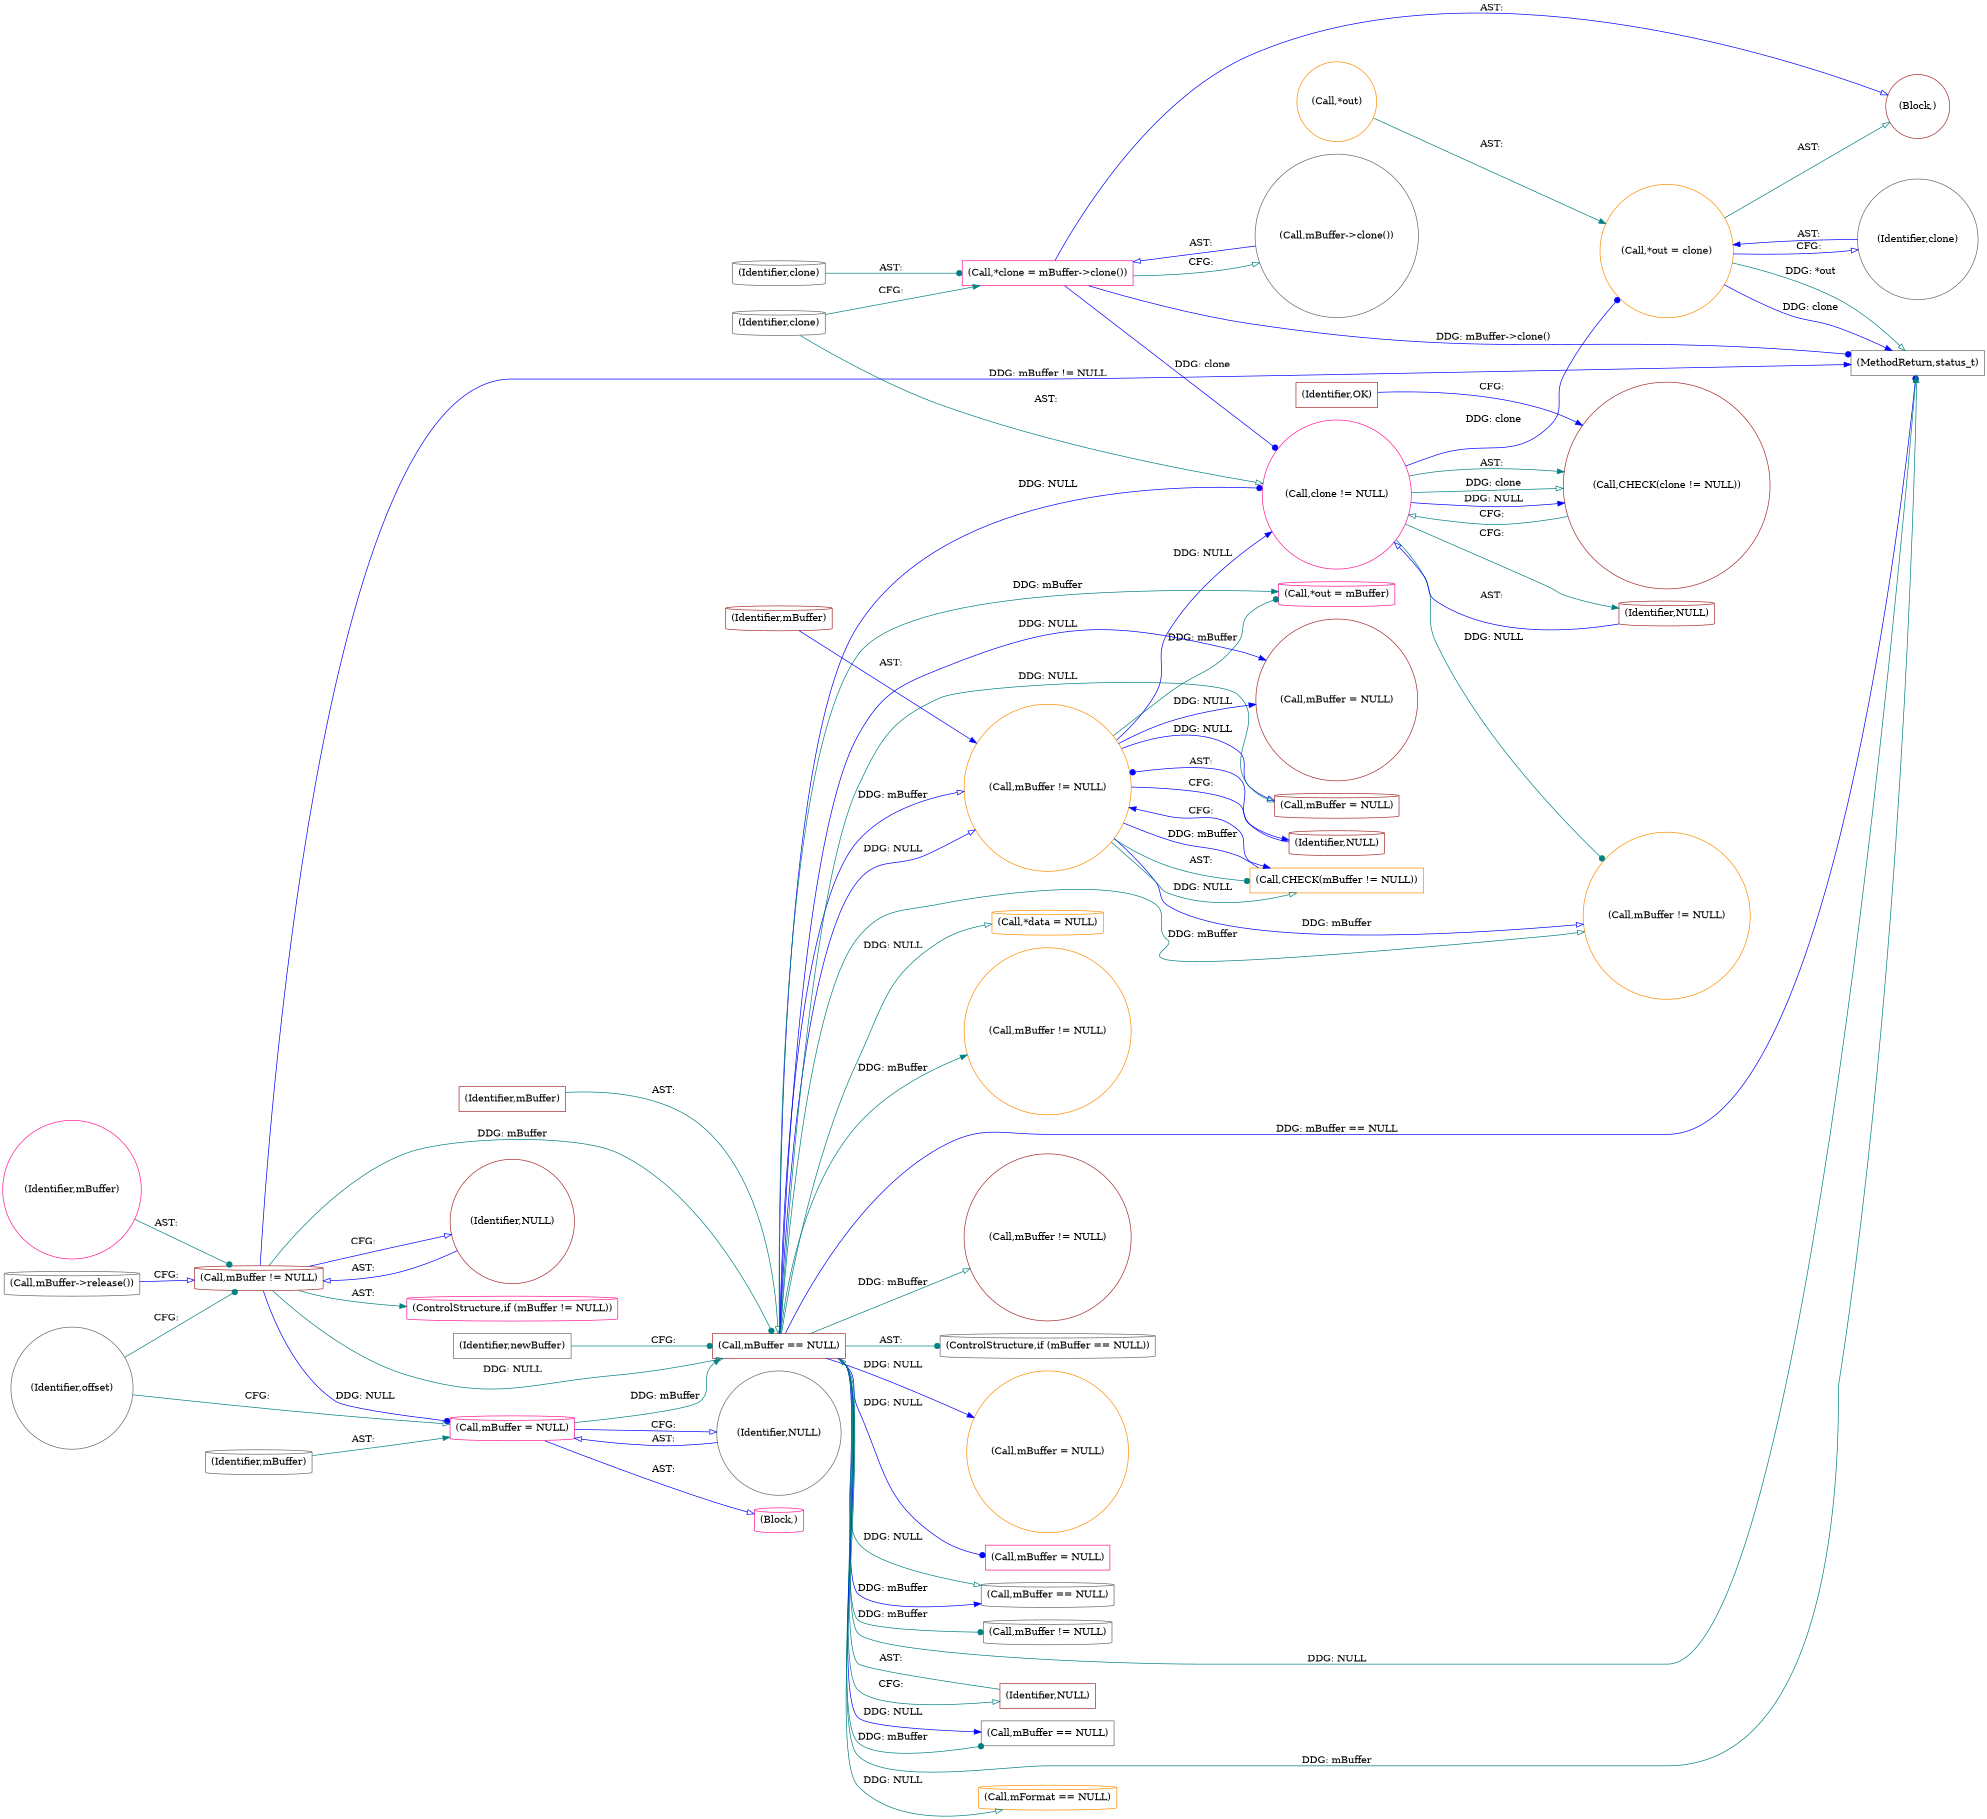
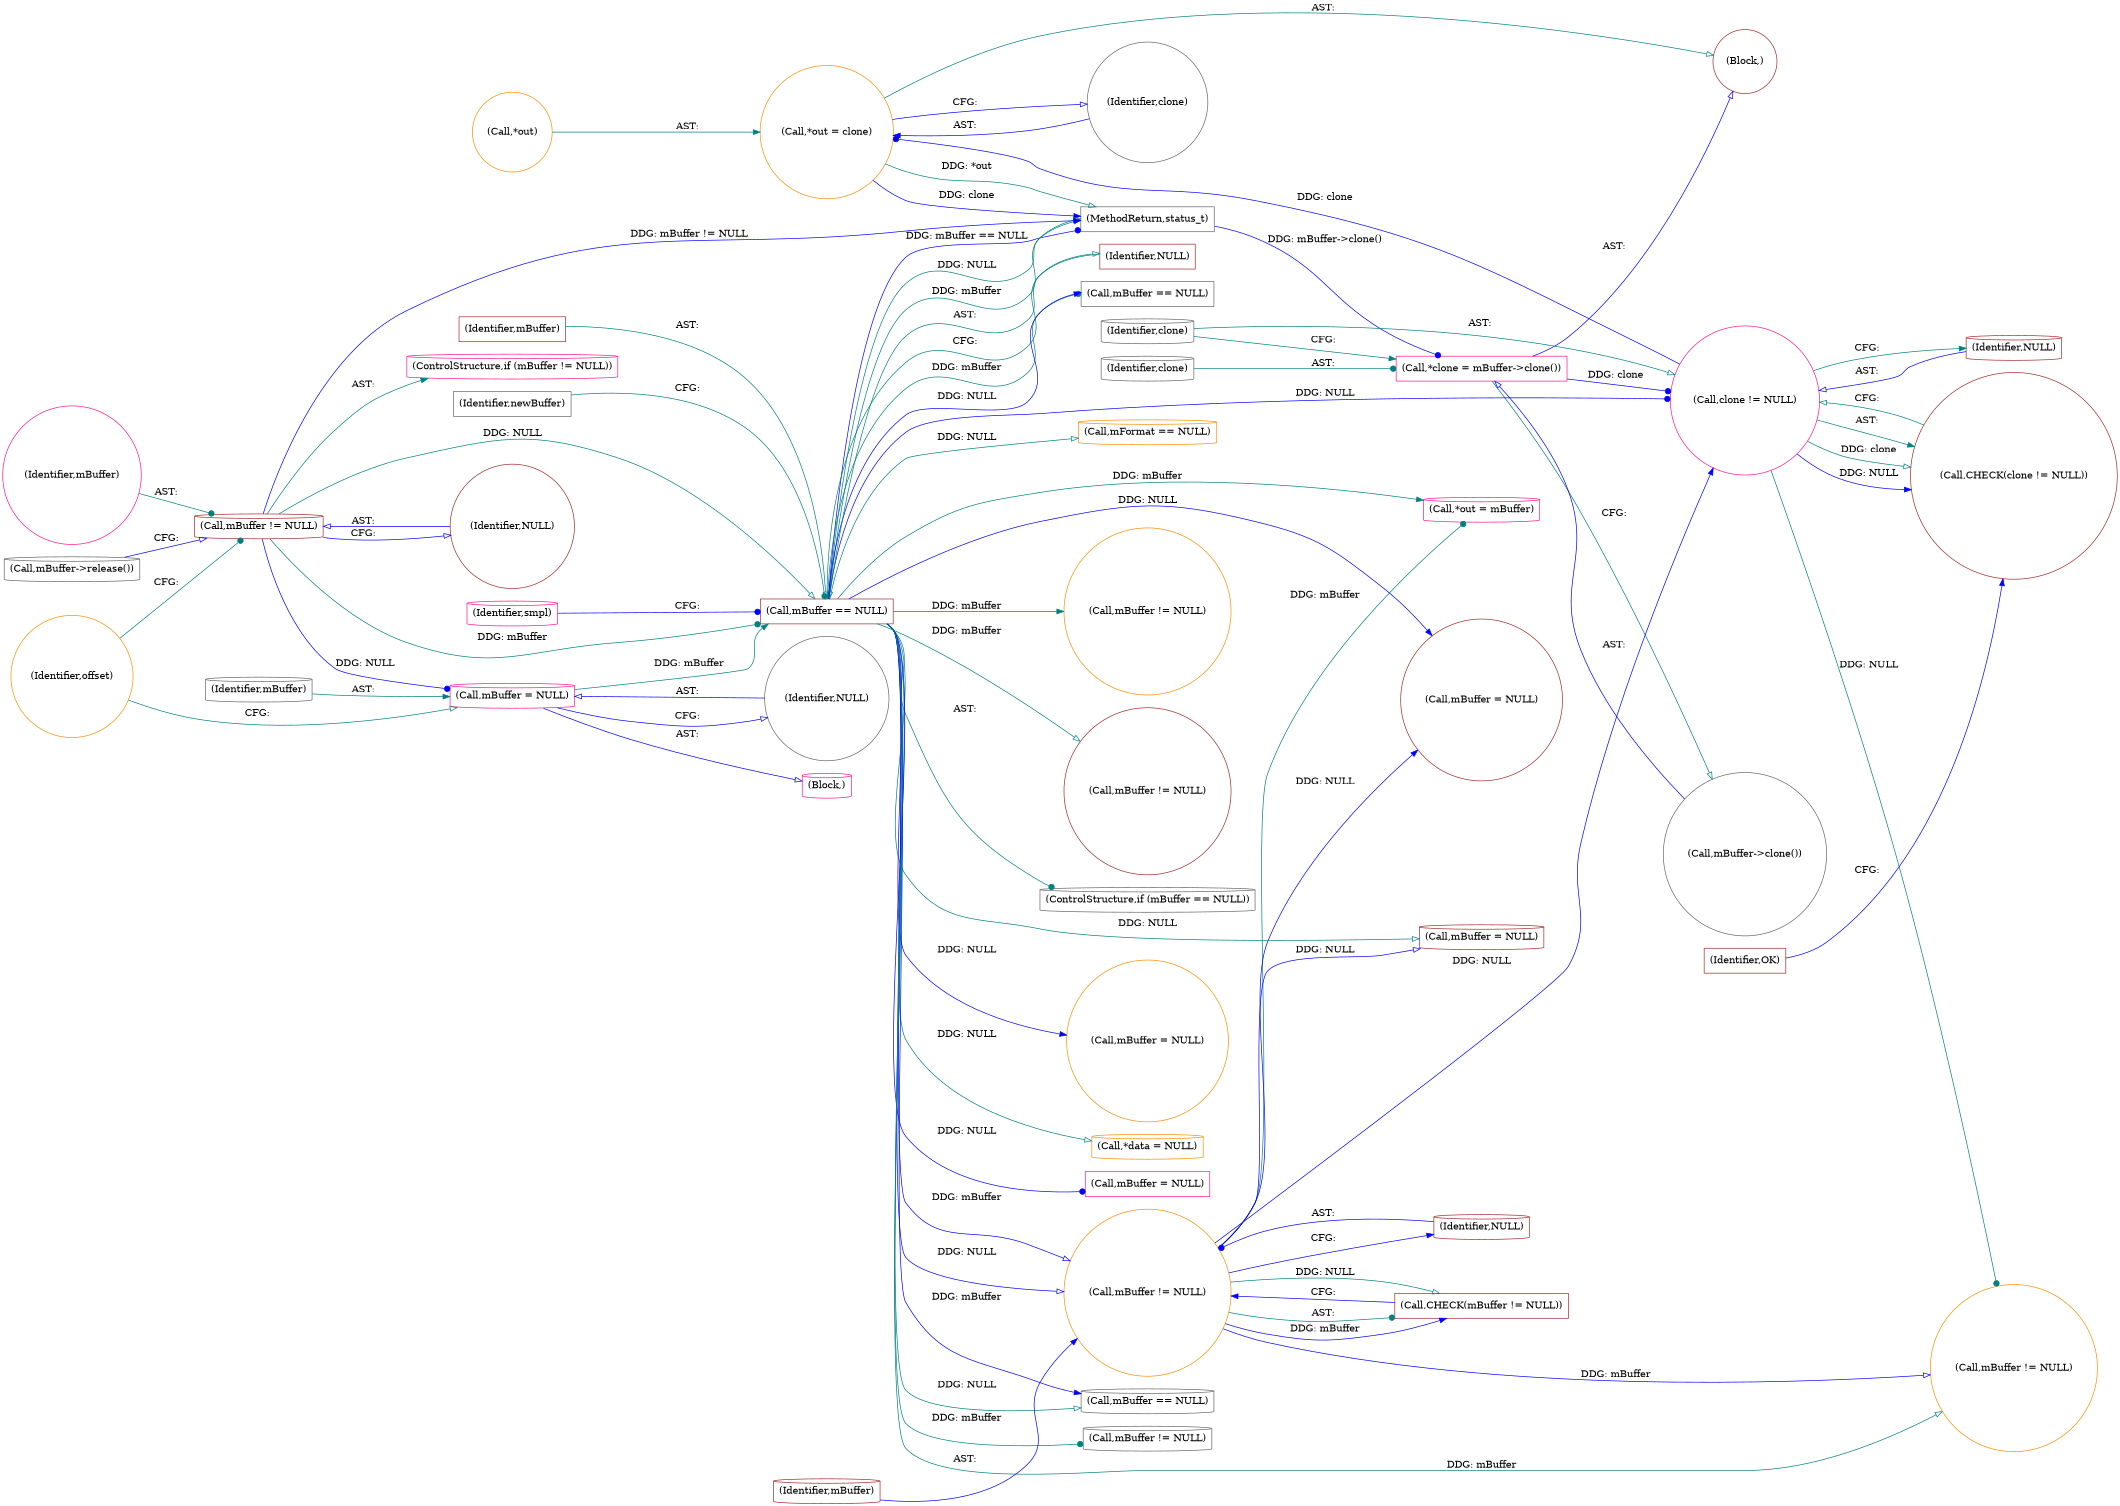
(1464, 343) -> (1327, 286)
none -> (512, 614)
(1337, 880) -> (1482, 1306)
(72, 1388) -> (72, 676)
